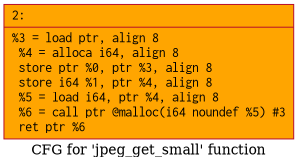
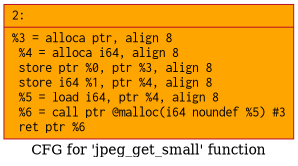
(86, 38) -> (92, 38)
